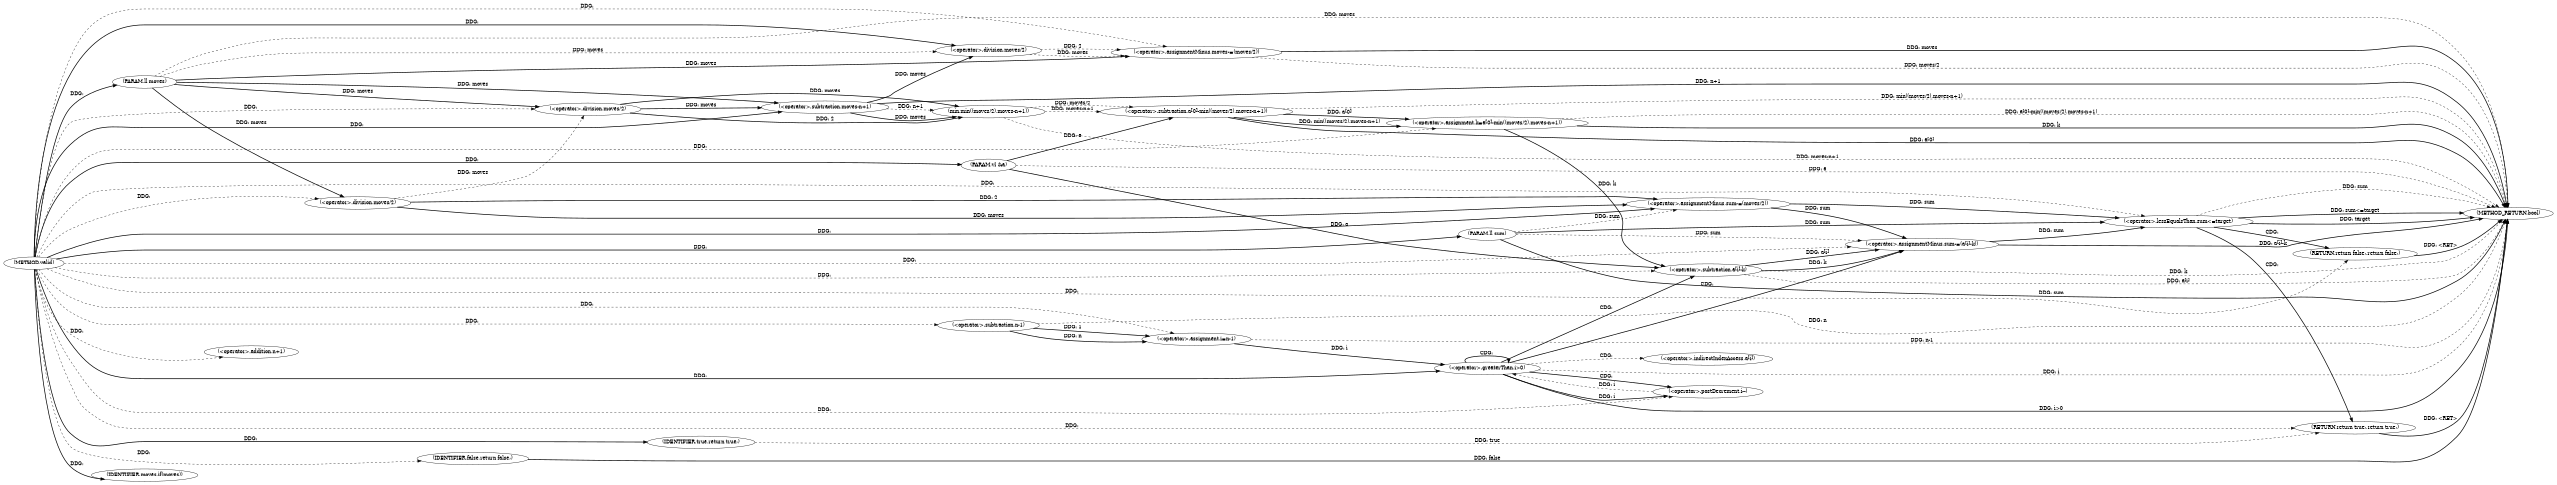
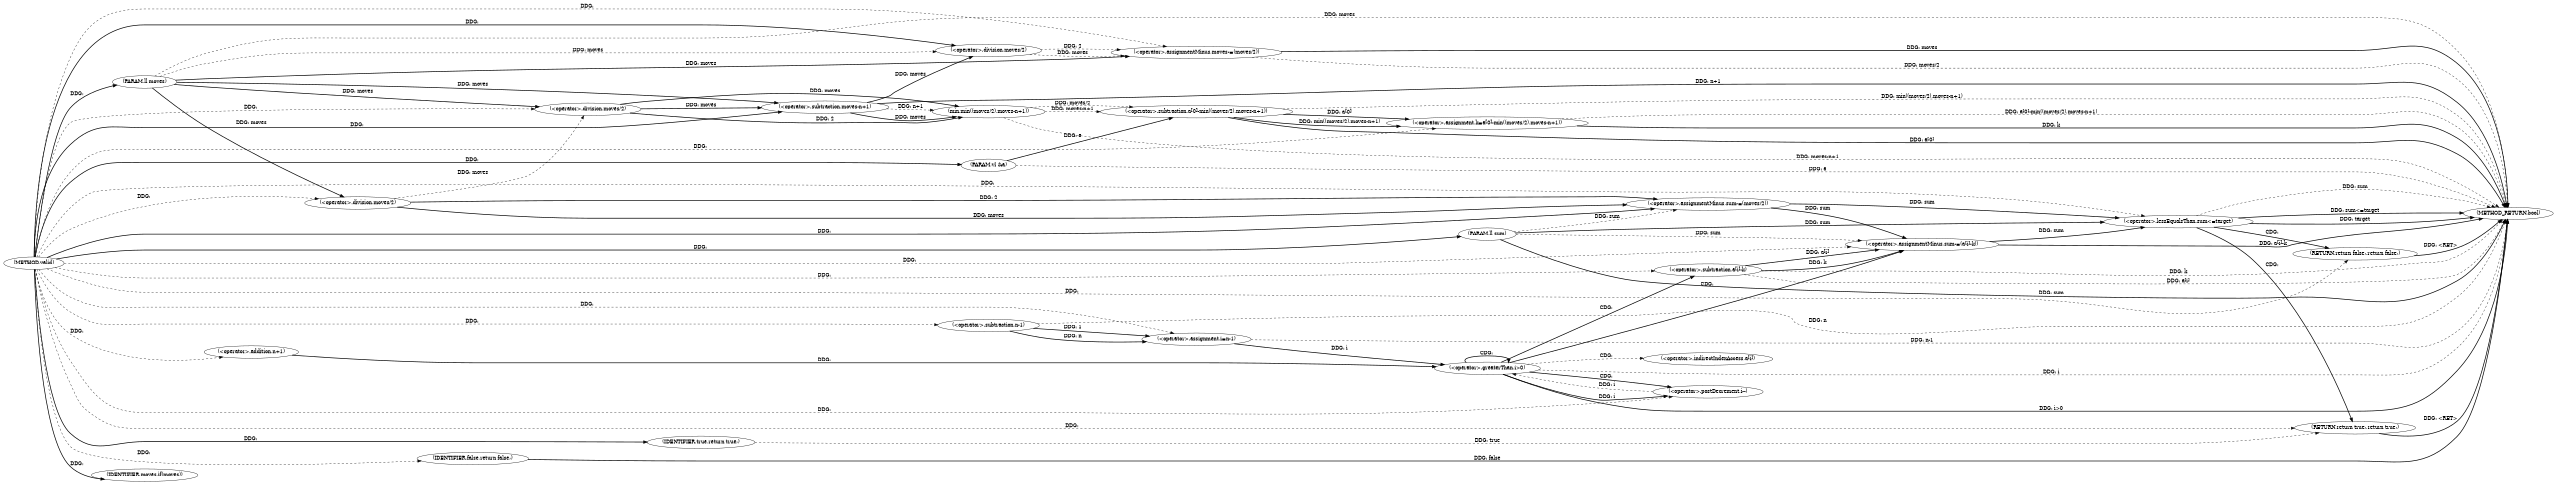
(1597, 187) -> none
(1330, 233) -> none
(706, 379) -> (862, 363)
